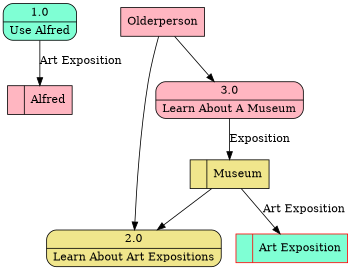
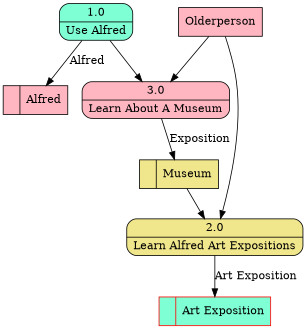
none -> (124, 58)
(81, 61) -> (87, 61)
(258, 208) -> (215, 272)
(134, 257) -> (215, 246)
